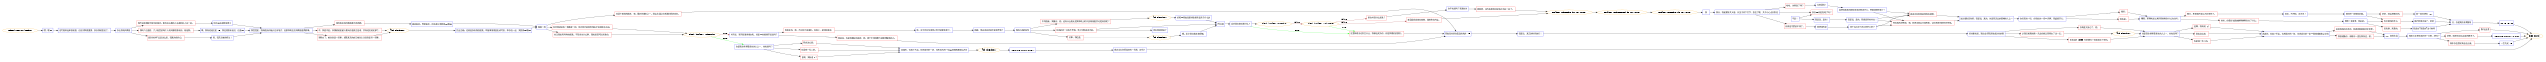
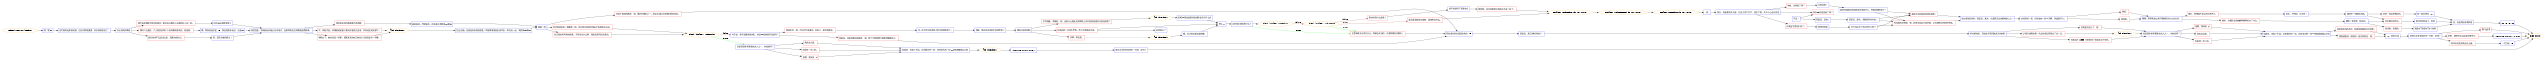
(1344, 23) -> (1345, 23)
(1160, 30) -> (1161, 30)
(725, 34) -> (725, 34)
